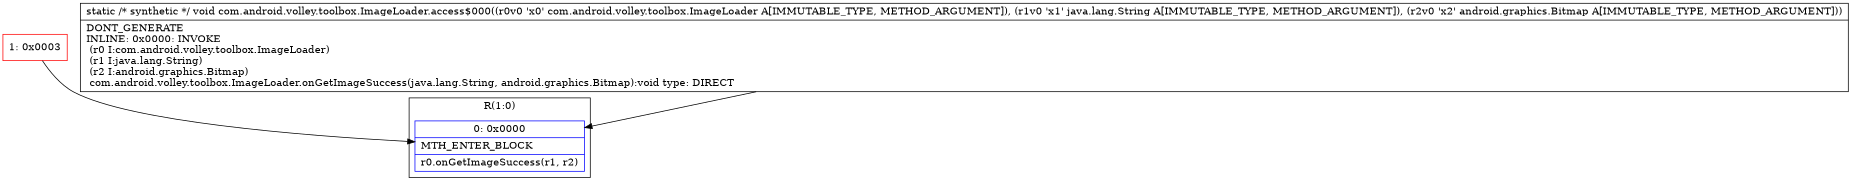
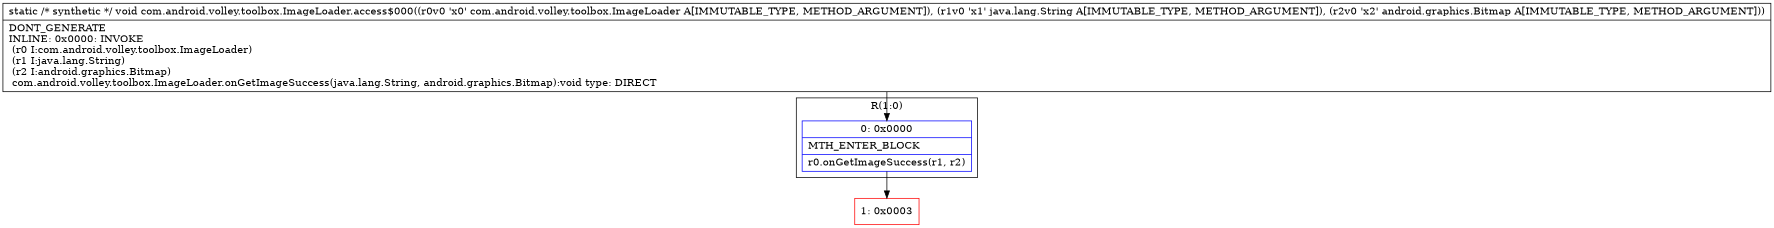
(217, 125) -> (887, 182)
